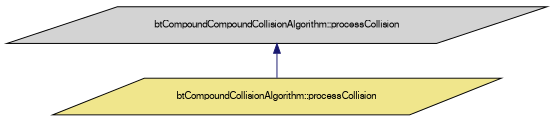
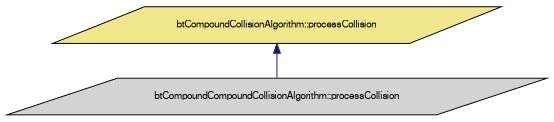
(277, 66) -> (277, 66)
